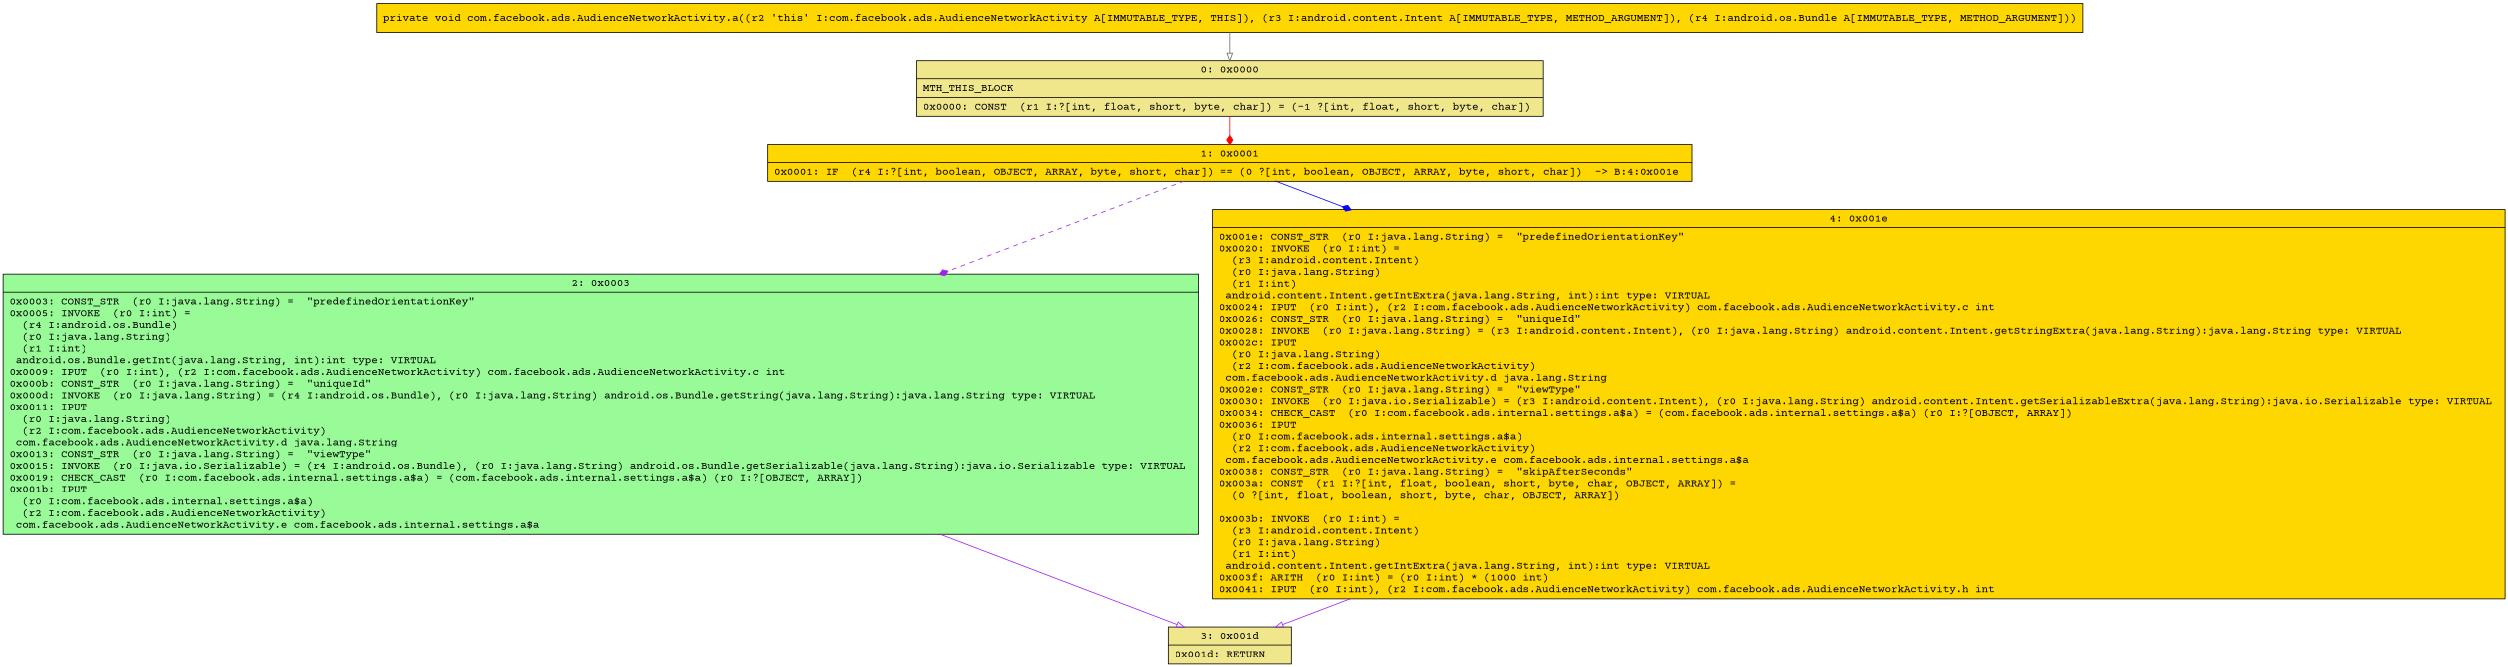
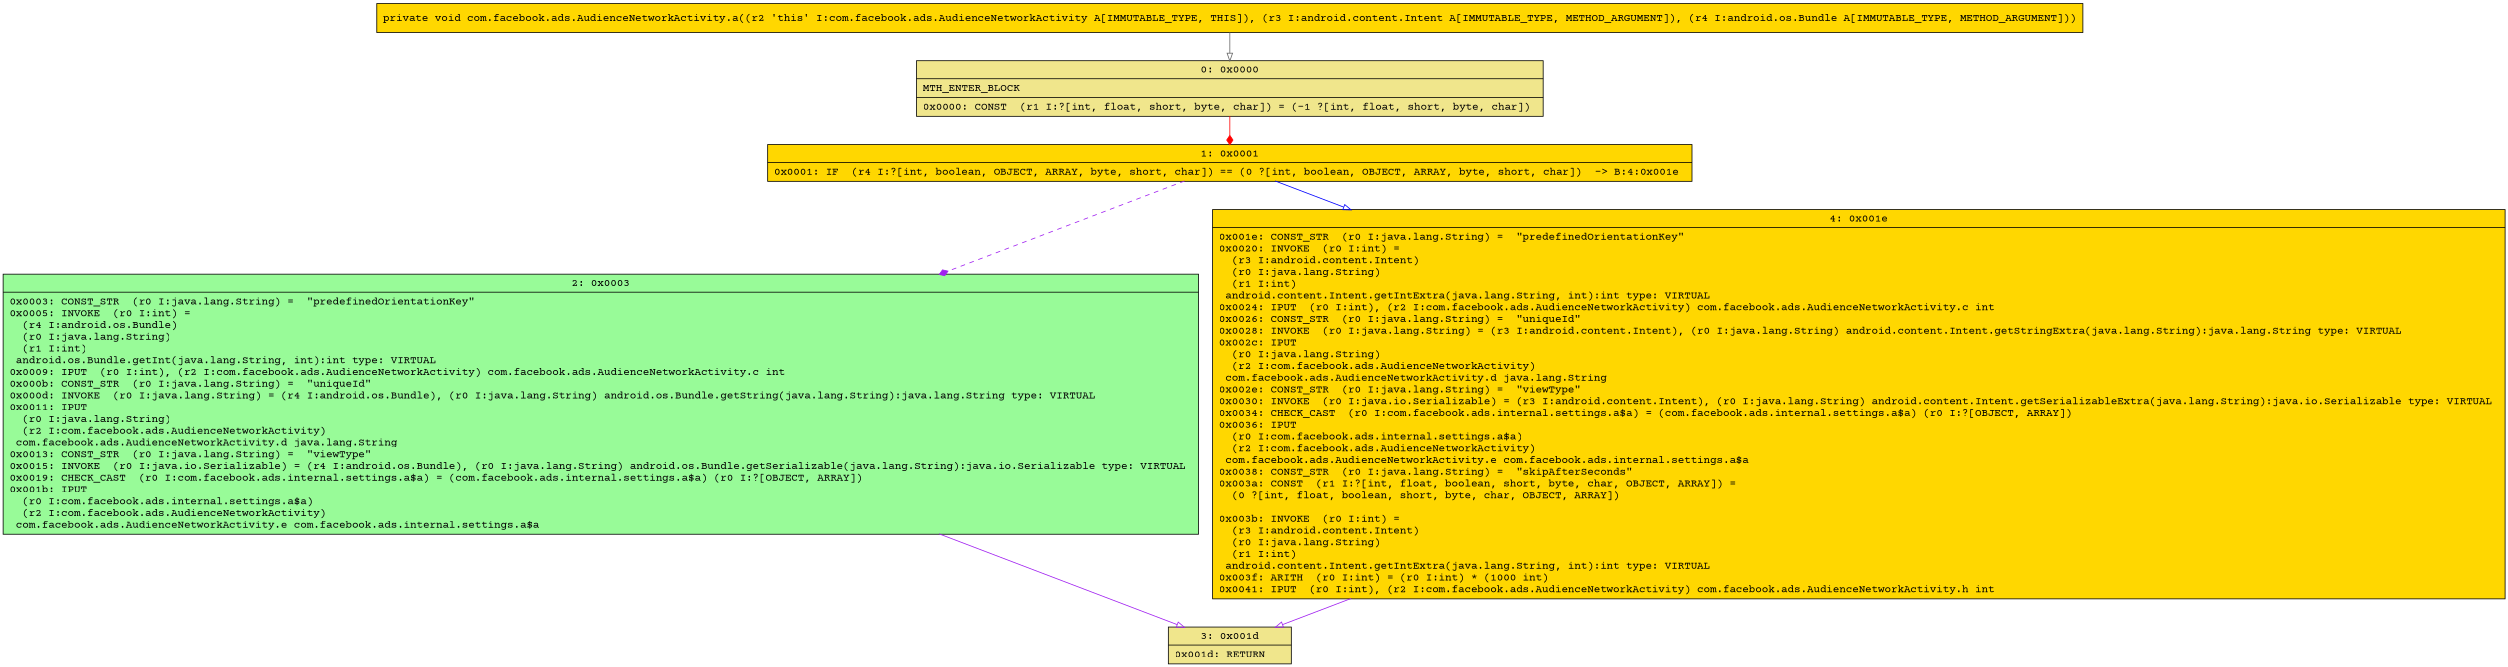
(968, 88) -> (971, 88)
(1309, 194) -> (1309, 194)
